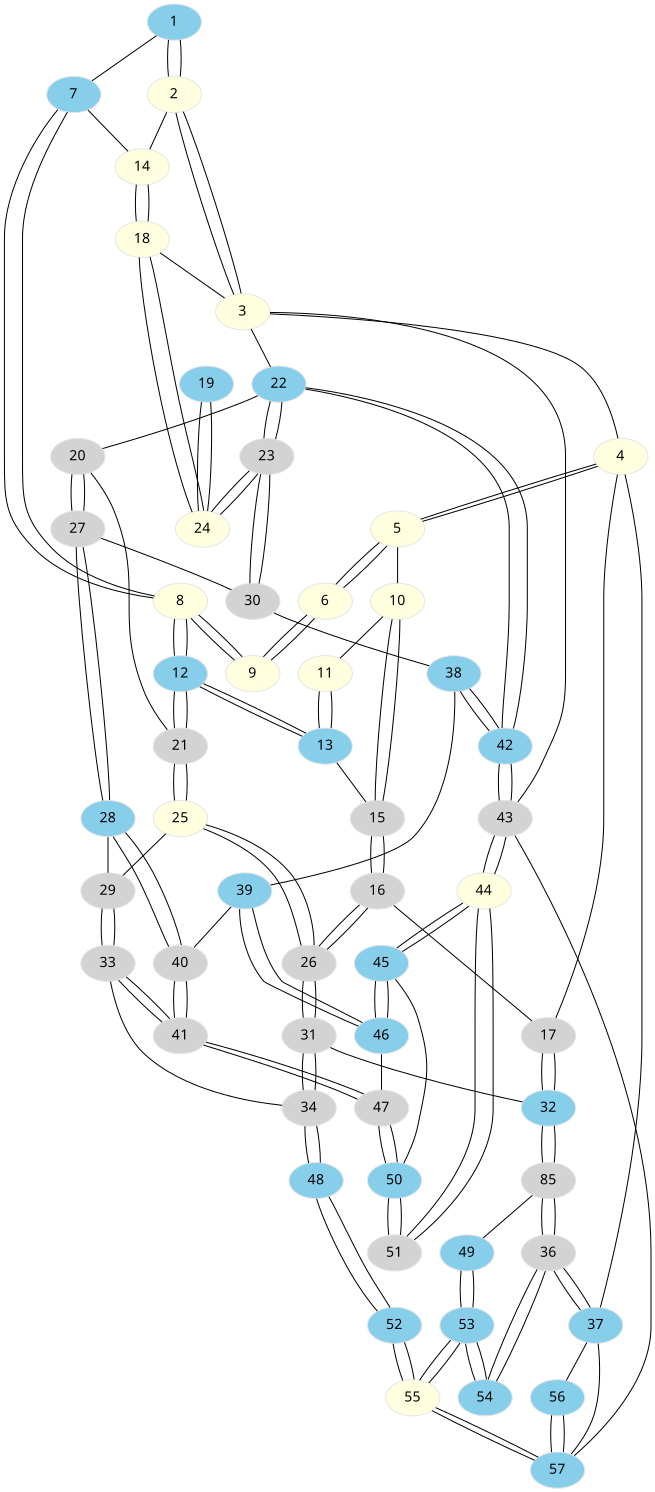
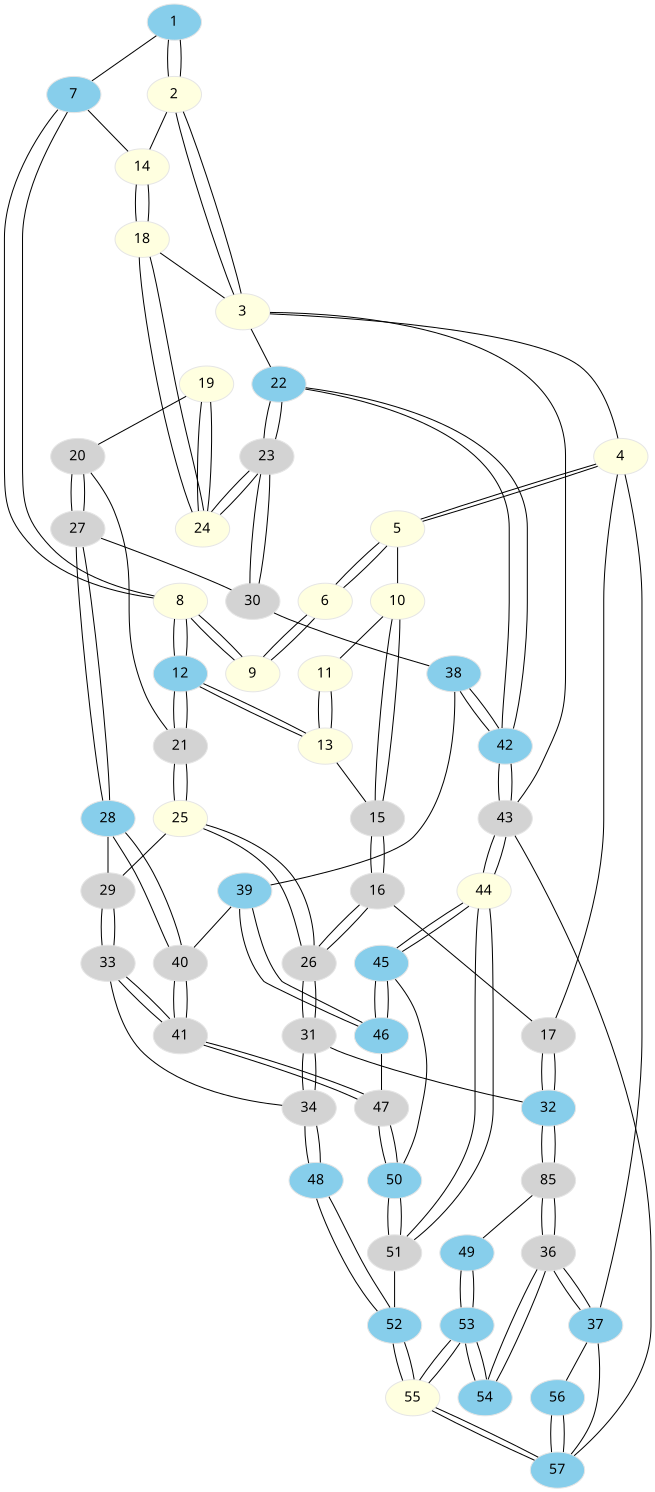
(207, 384) -> (207, 384)
(177, 426) -> (142, 420)
(325, 746) -> (325, 746)
none -> (395, 1289)
